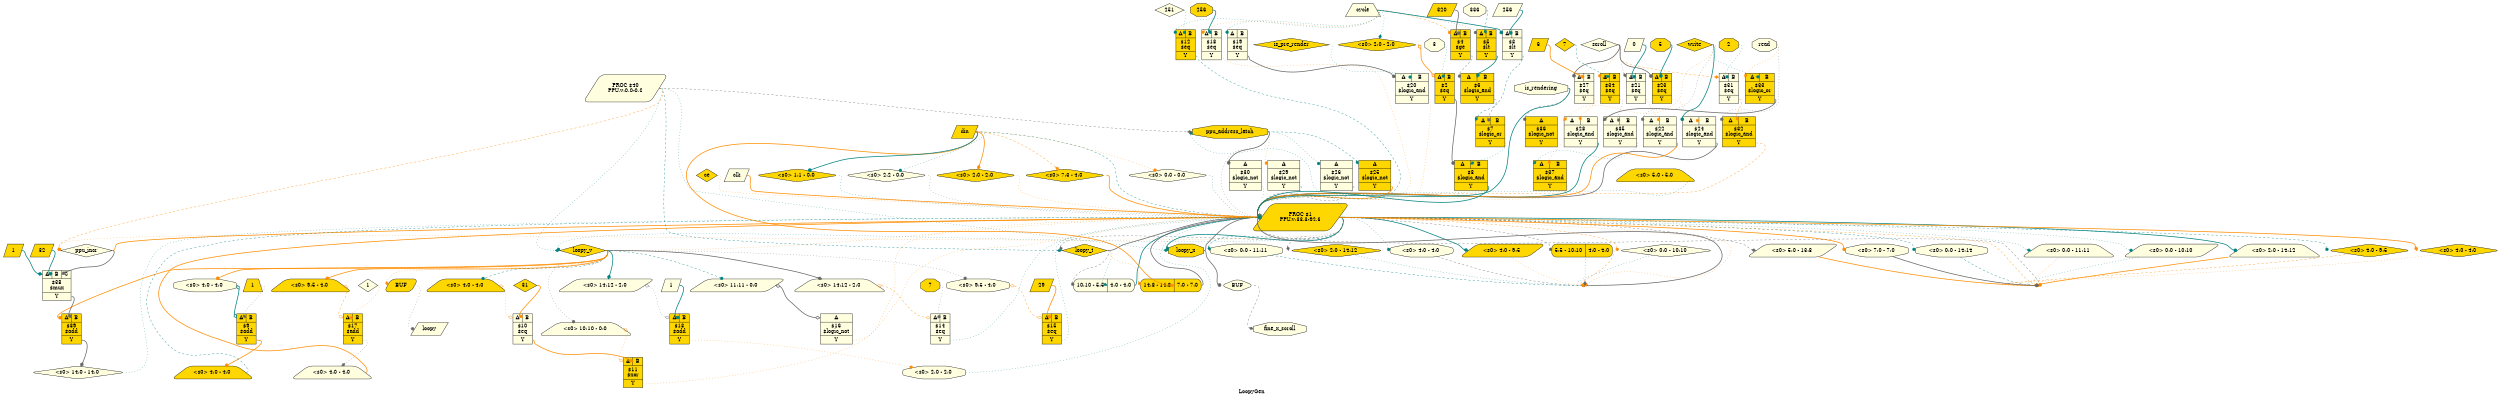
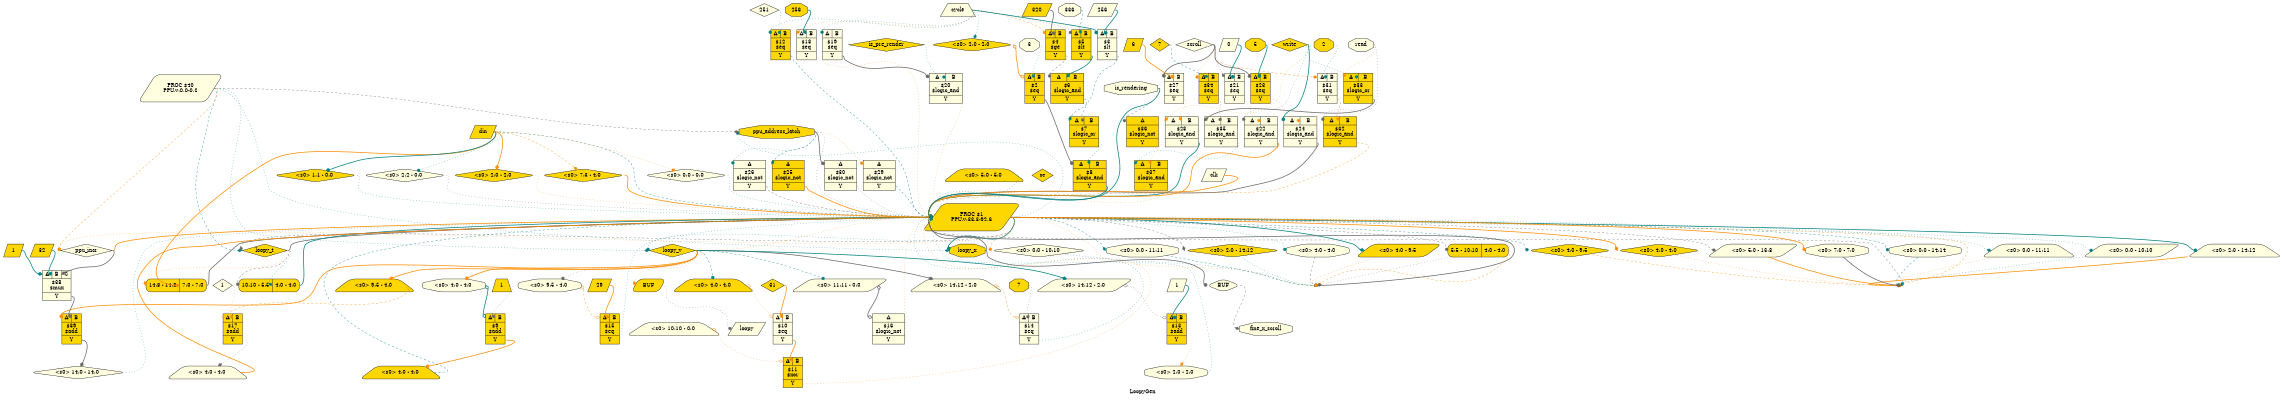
(553, 271) -> none
(1104, 285) -> (269, 285)
